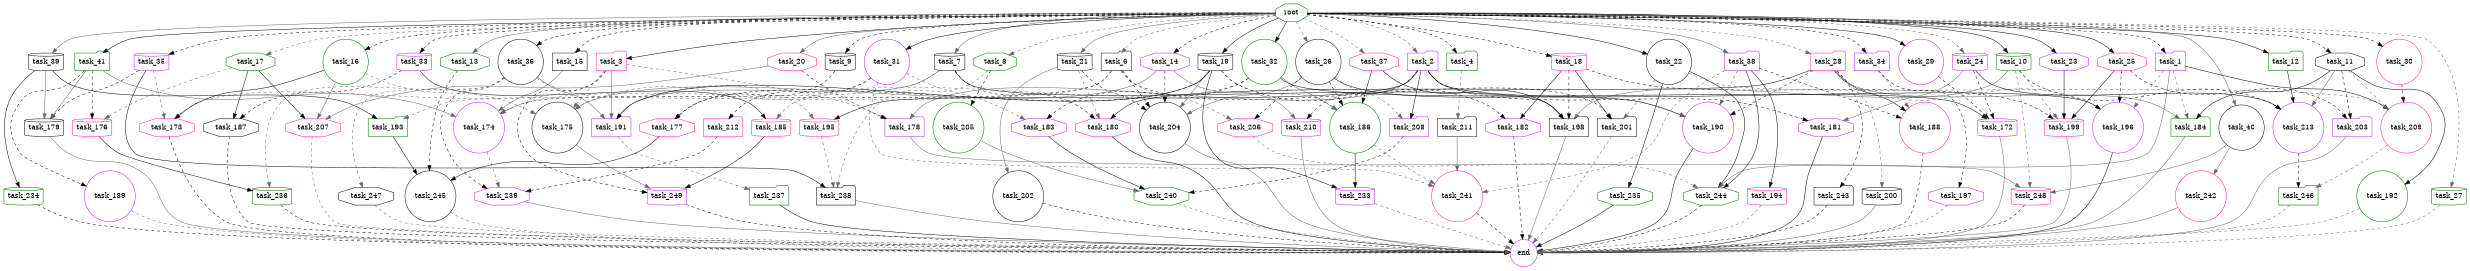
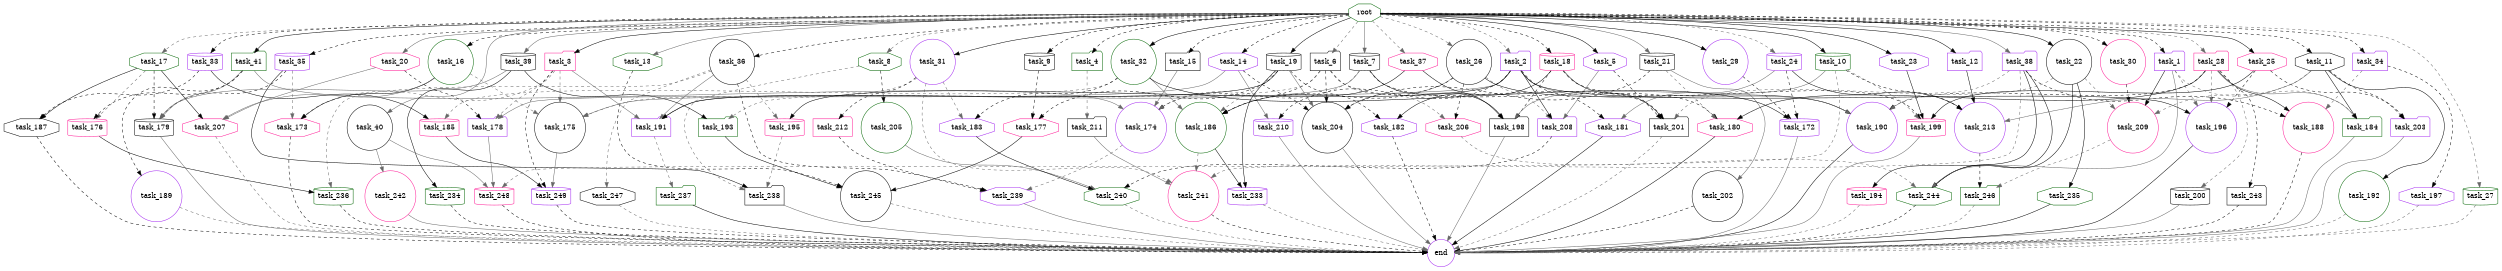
none -> (1605, 62)
(2286, 62) -> (1965, 62)
none -> (154, 98)
